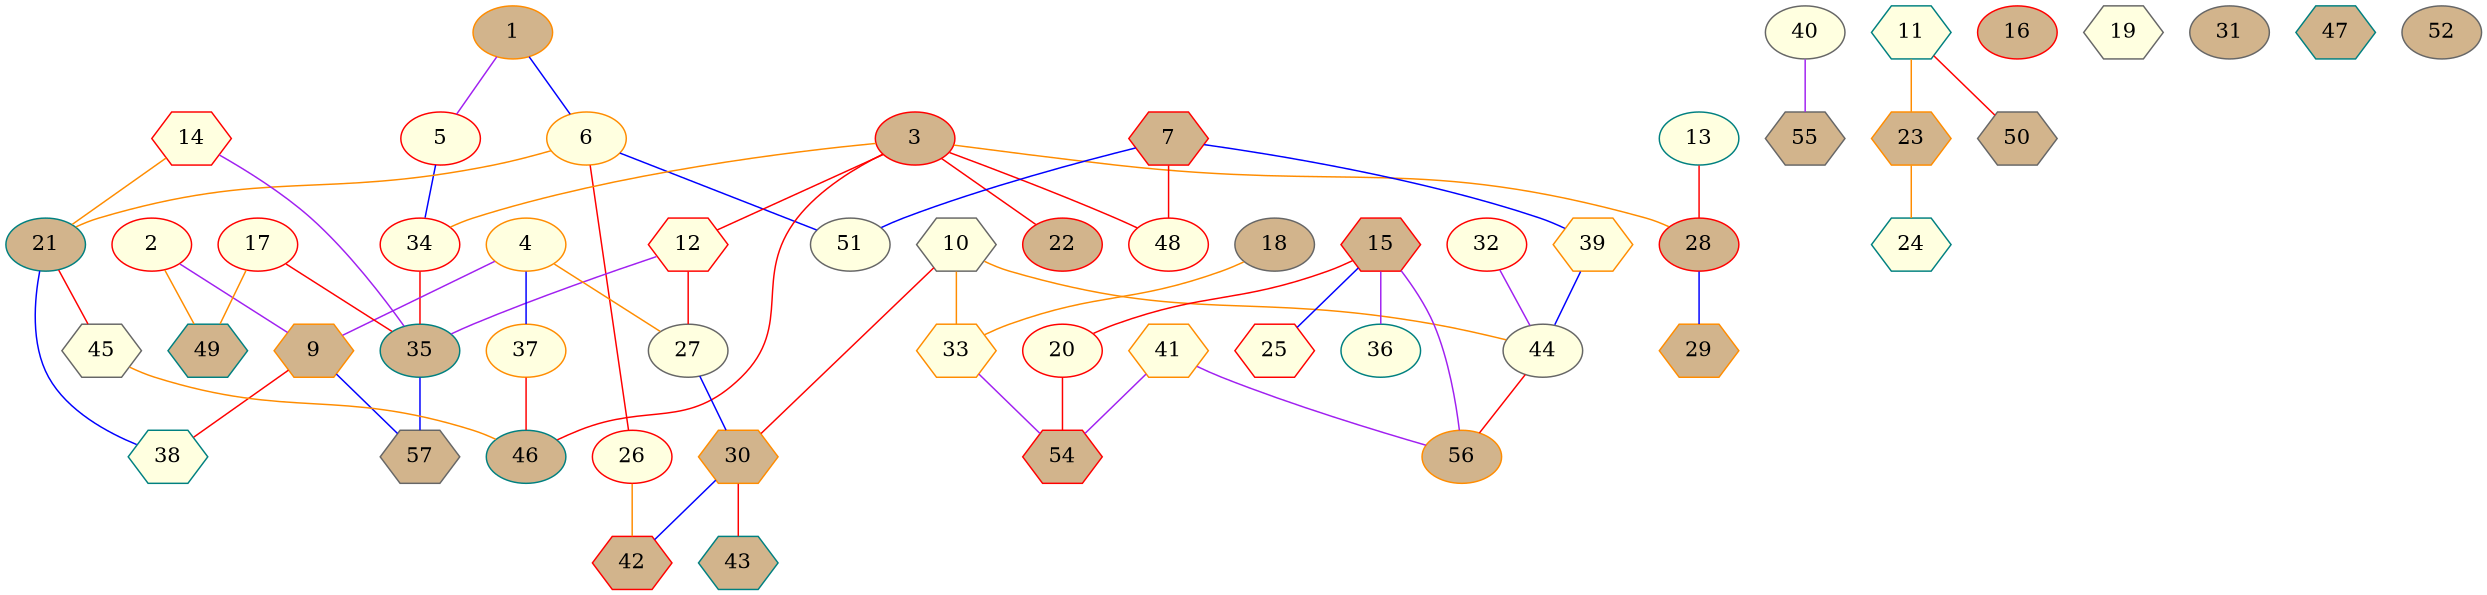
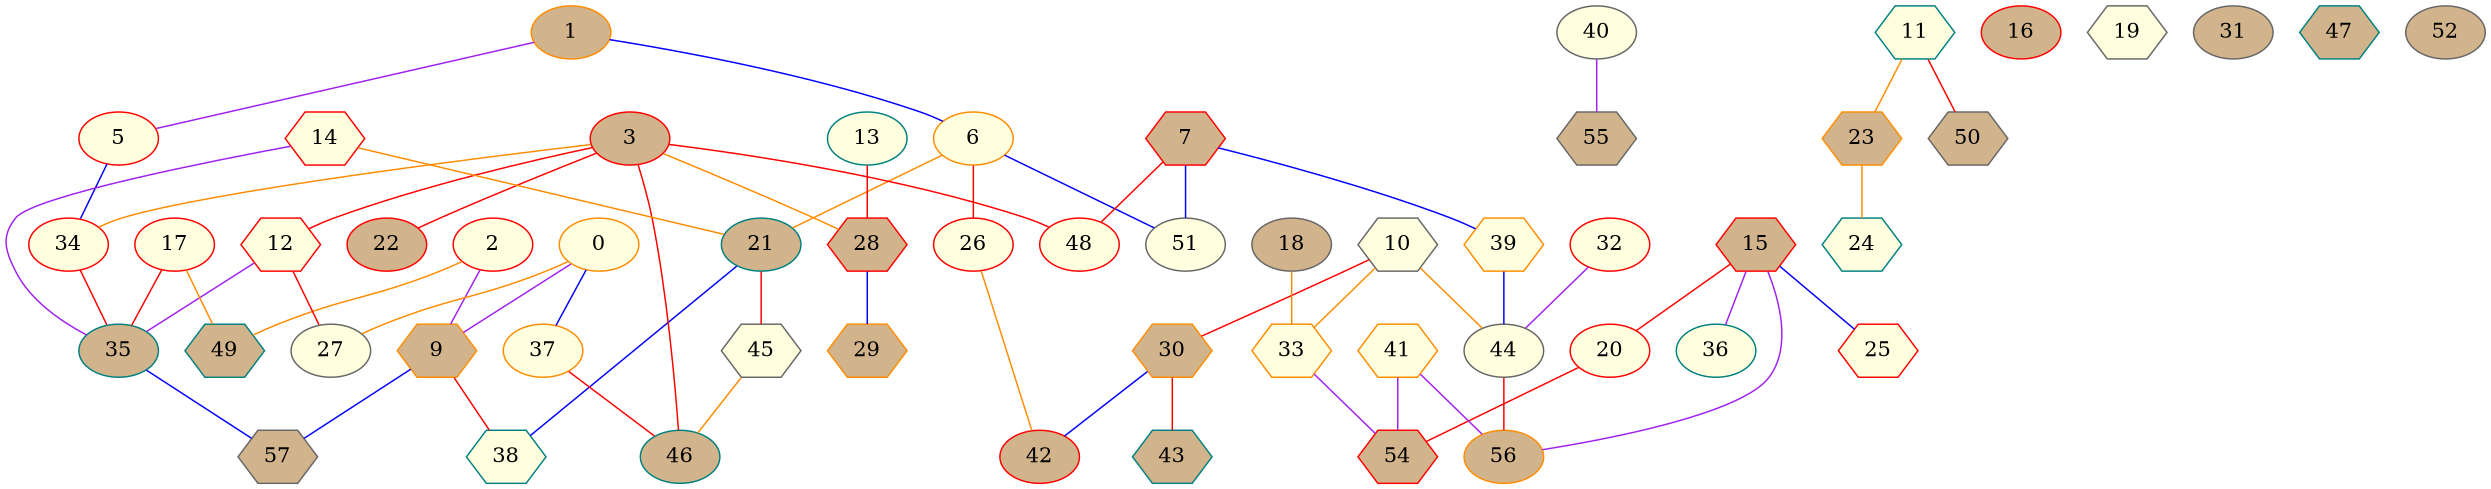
(526, 245) -> (599, 245)
(1699, 245) -> (867, 245)
(716, 409) -> none
(632, 563) -> (1040, 457)
